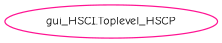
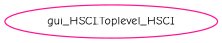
(111, 22) -> (111, 22)
